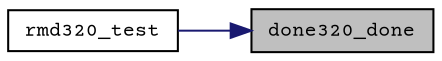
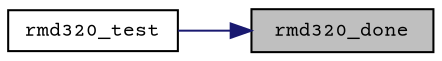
(342, 31) -> (342, 31)
